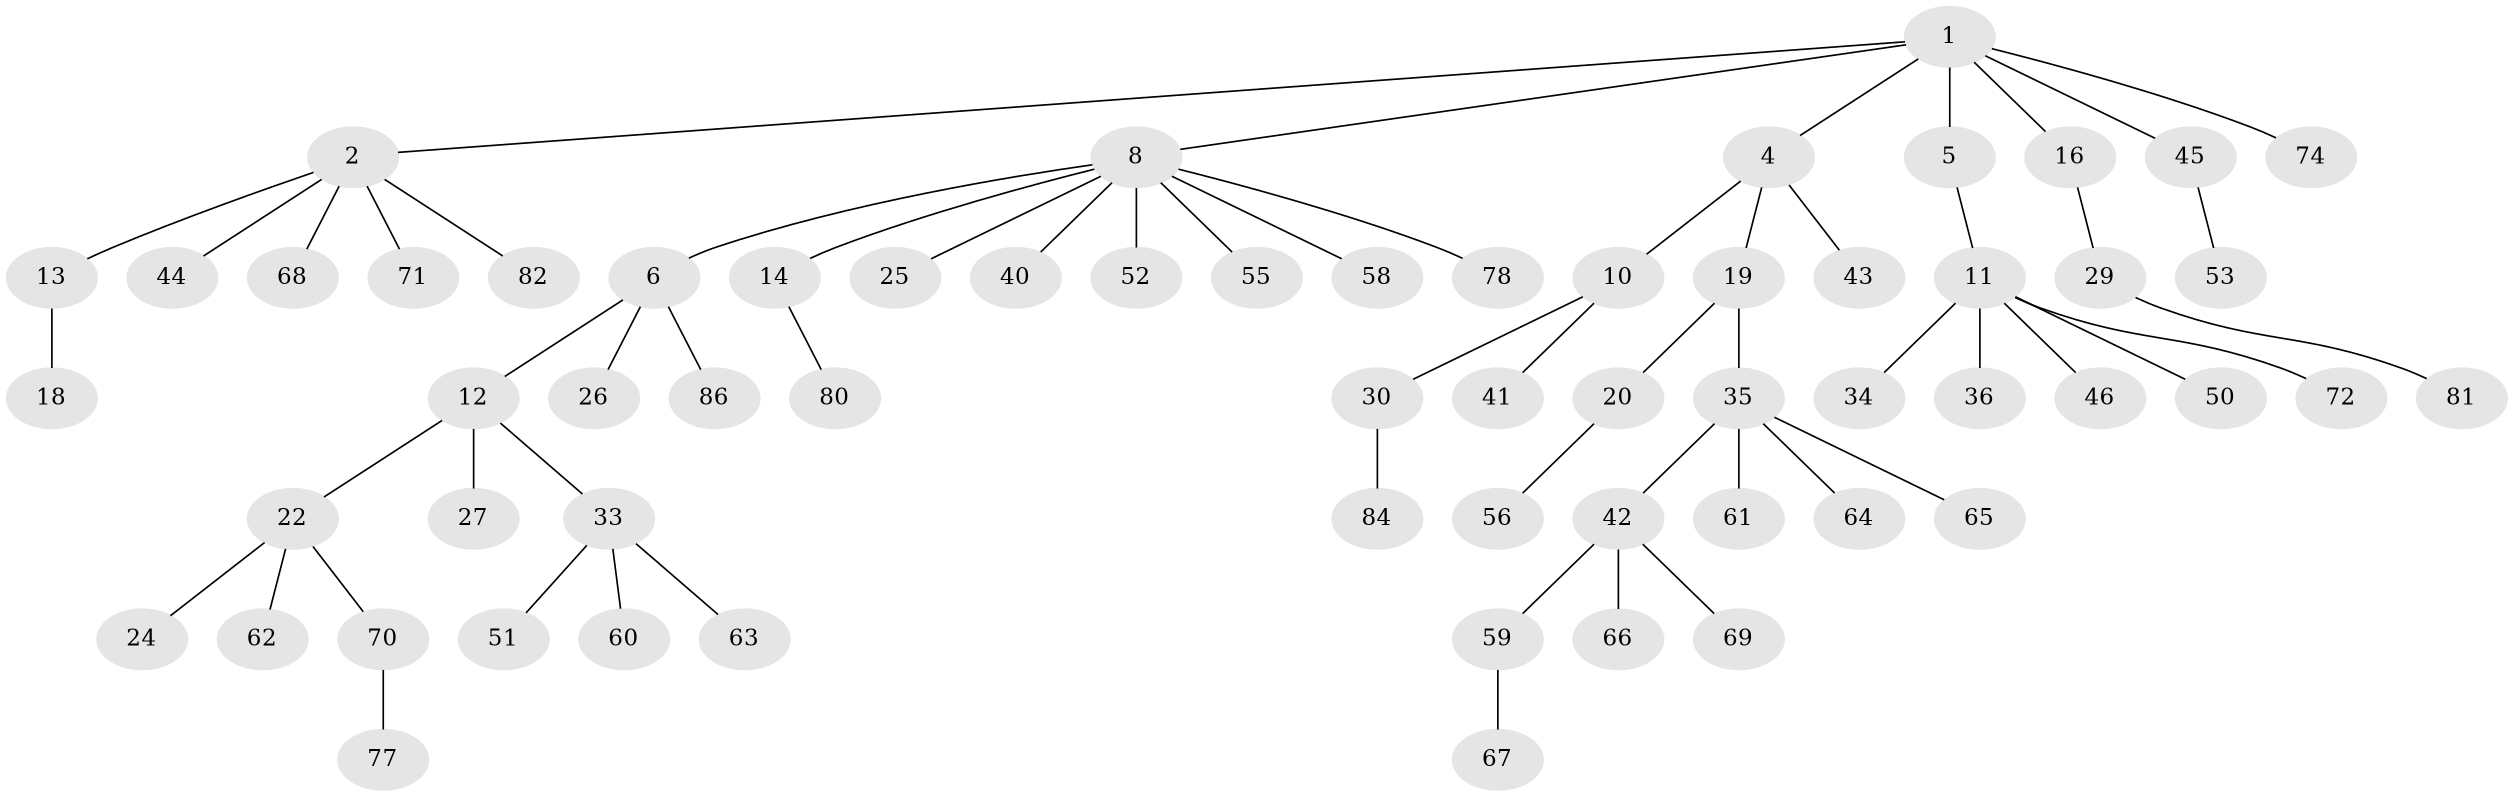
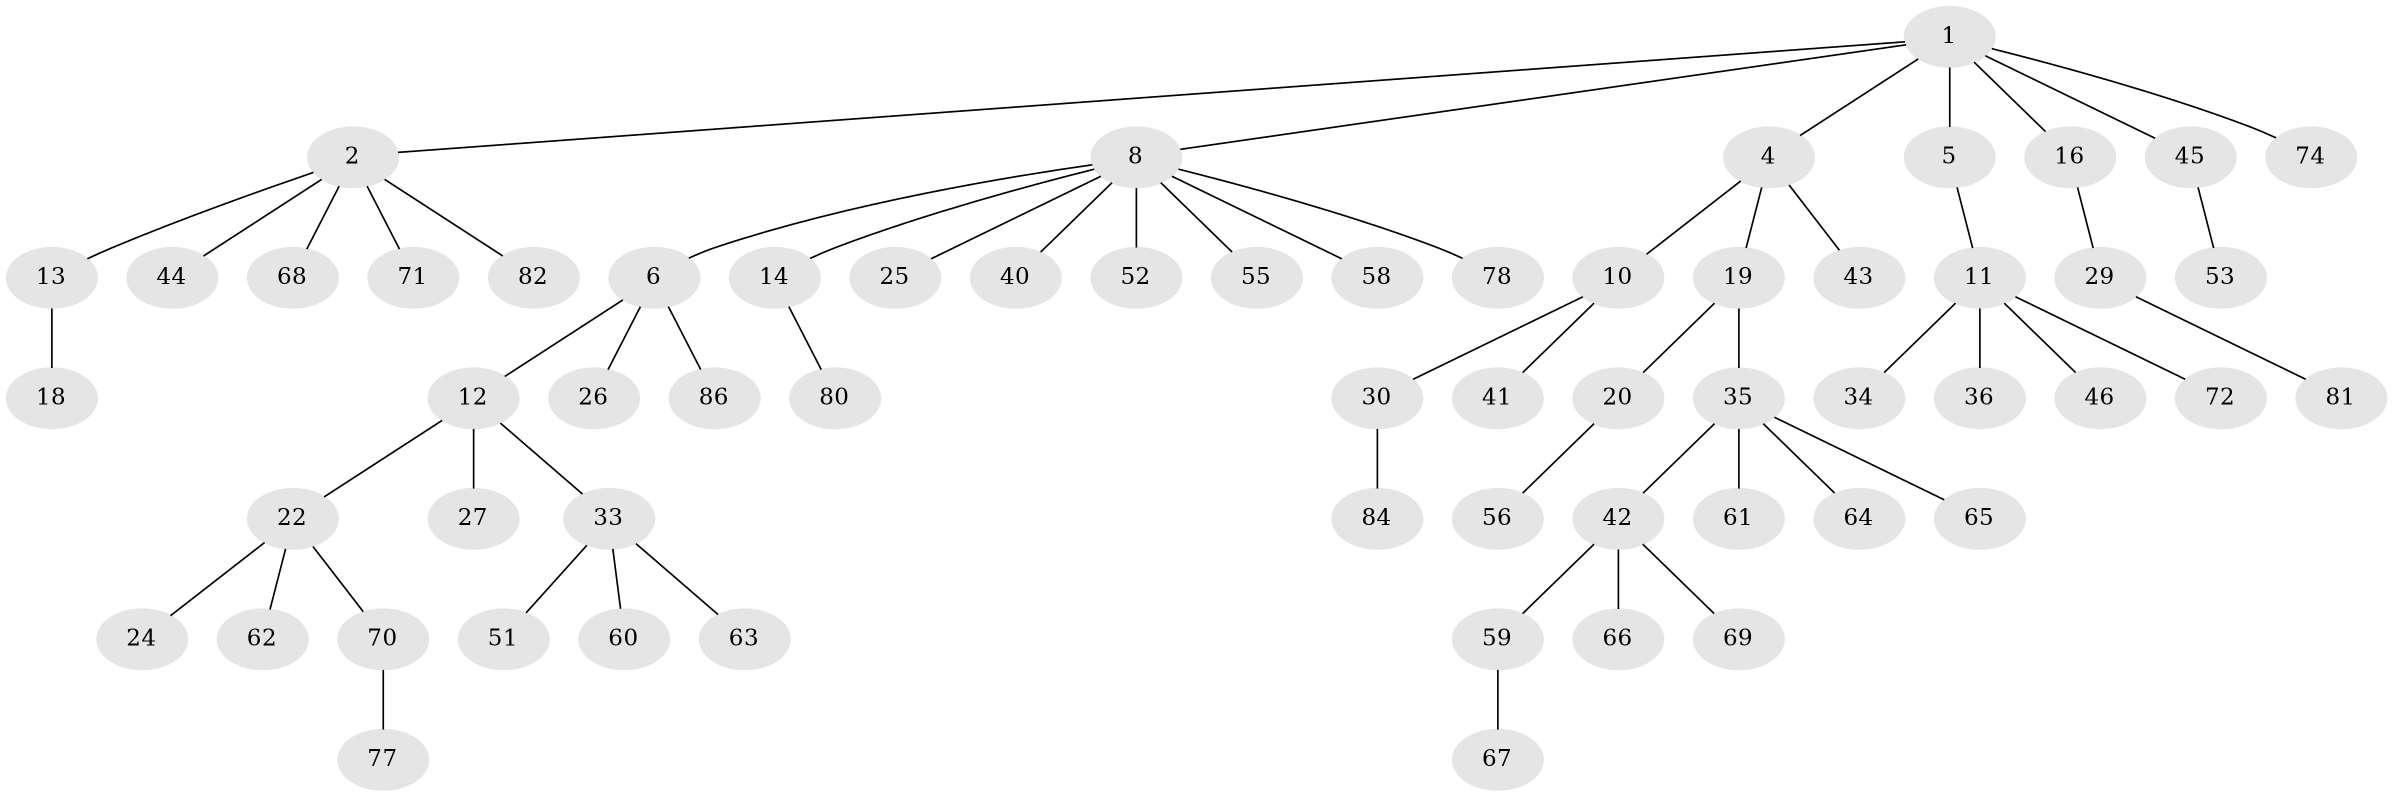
(2221, 398) -> none
